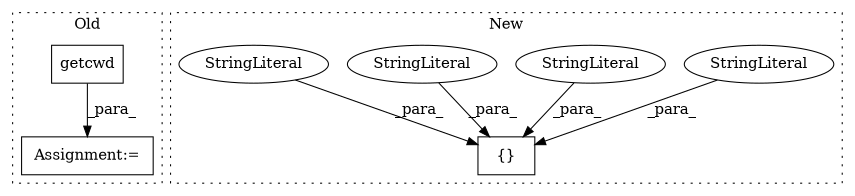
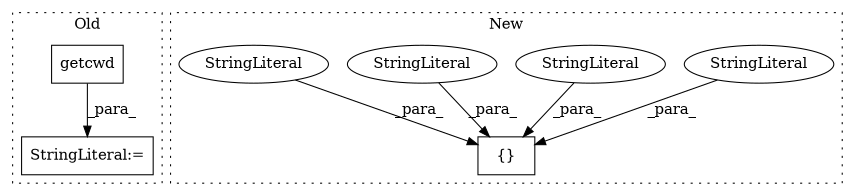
(87, 156) -> (87, 156)
